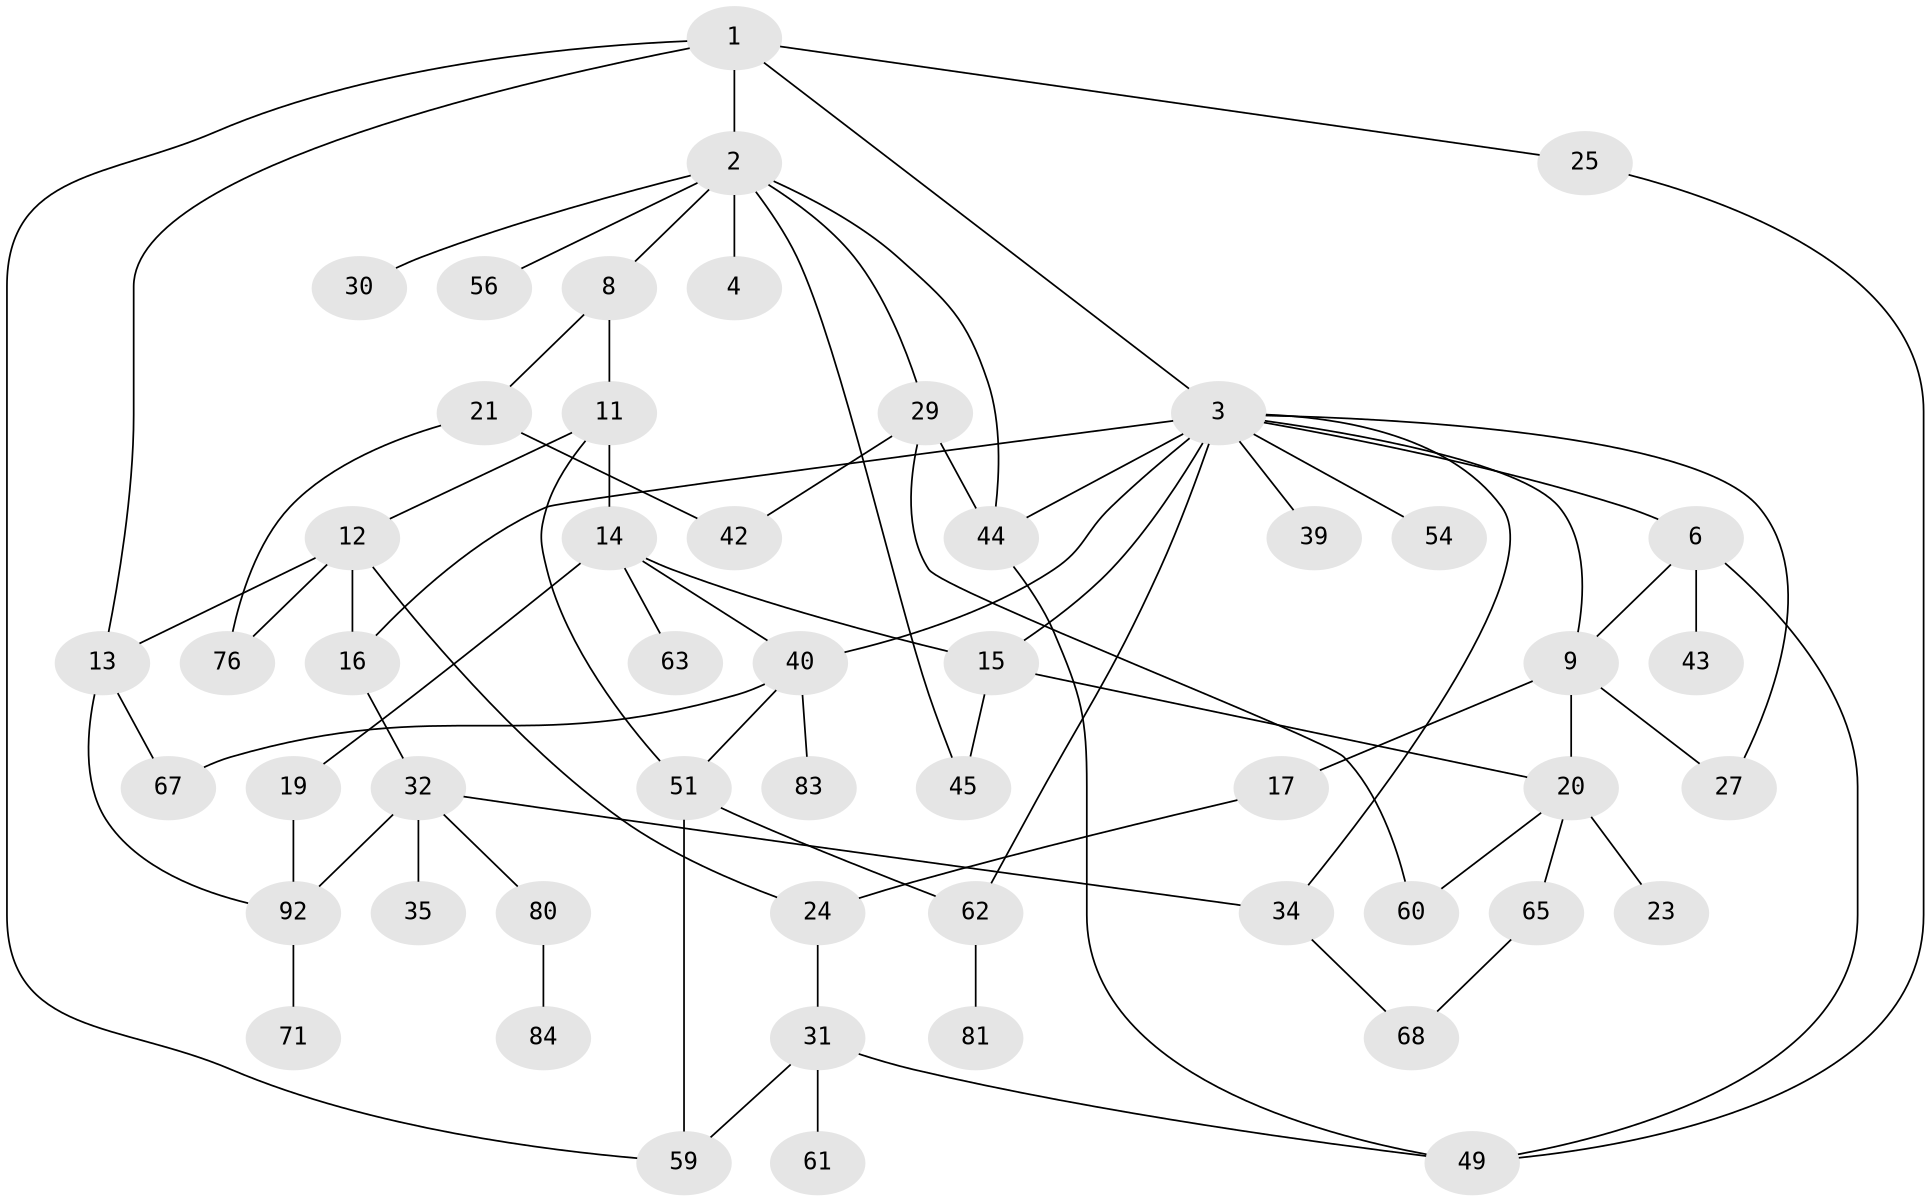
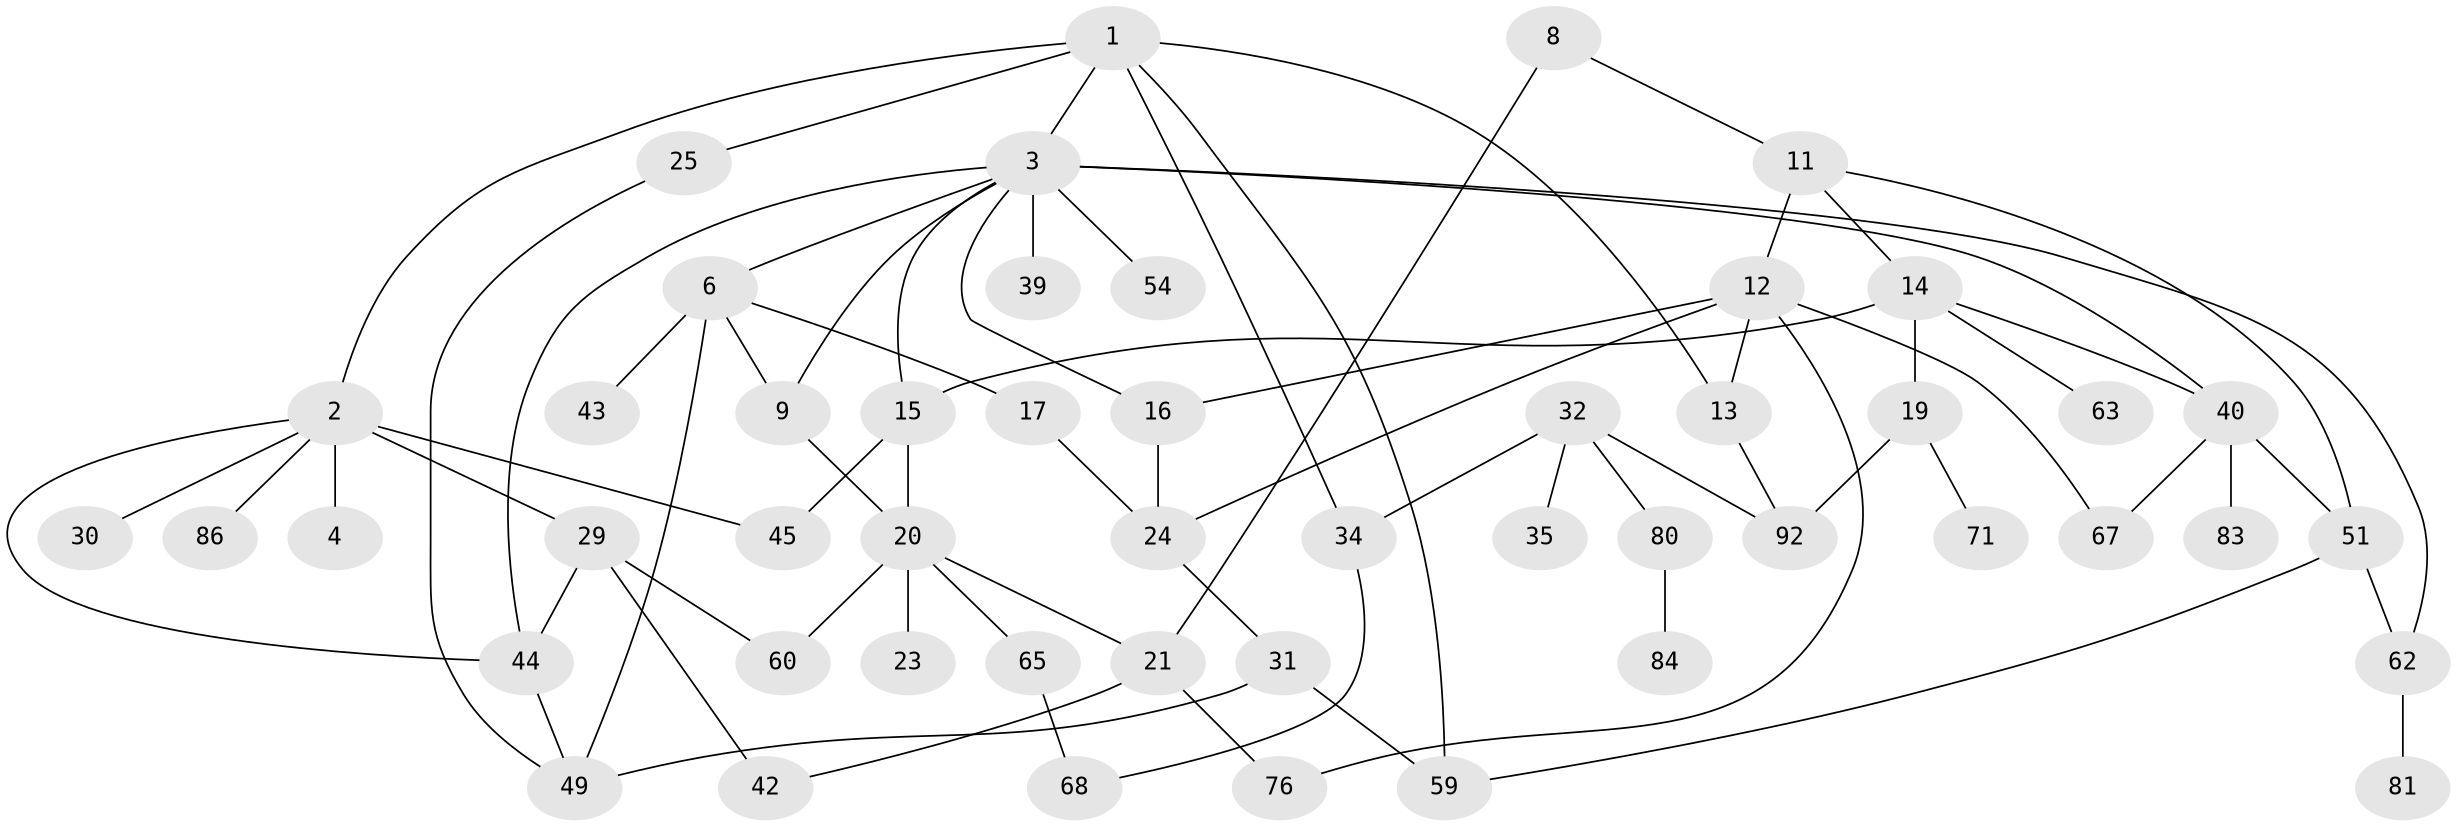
(672, 226) -> none
(484, 288) -> (210, 538)
(1498, 593) -> (1235, 287)
none -> (1033, 601)
(1448, 717) -> (875, 345)
(135, 726) -> (1966, 375)
(393, 739) -> (1158, 476)
(1729, 788) -> none
(293, 976) -> (1948, 476)
(818, 1163) -> none
